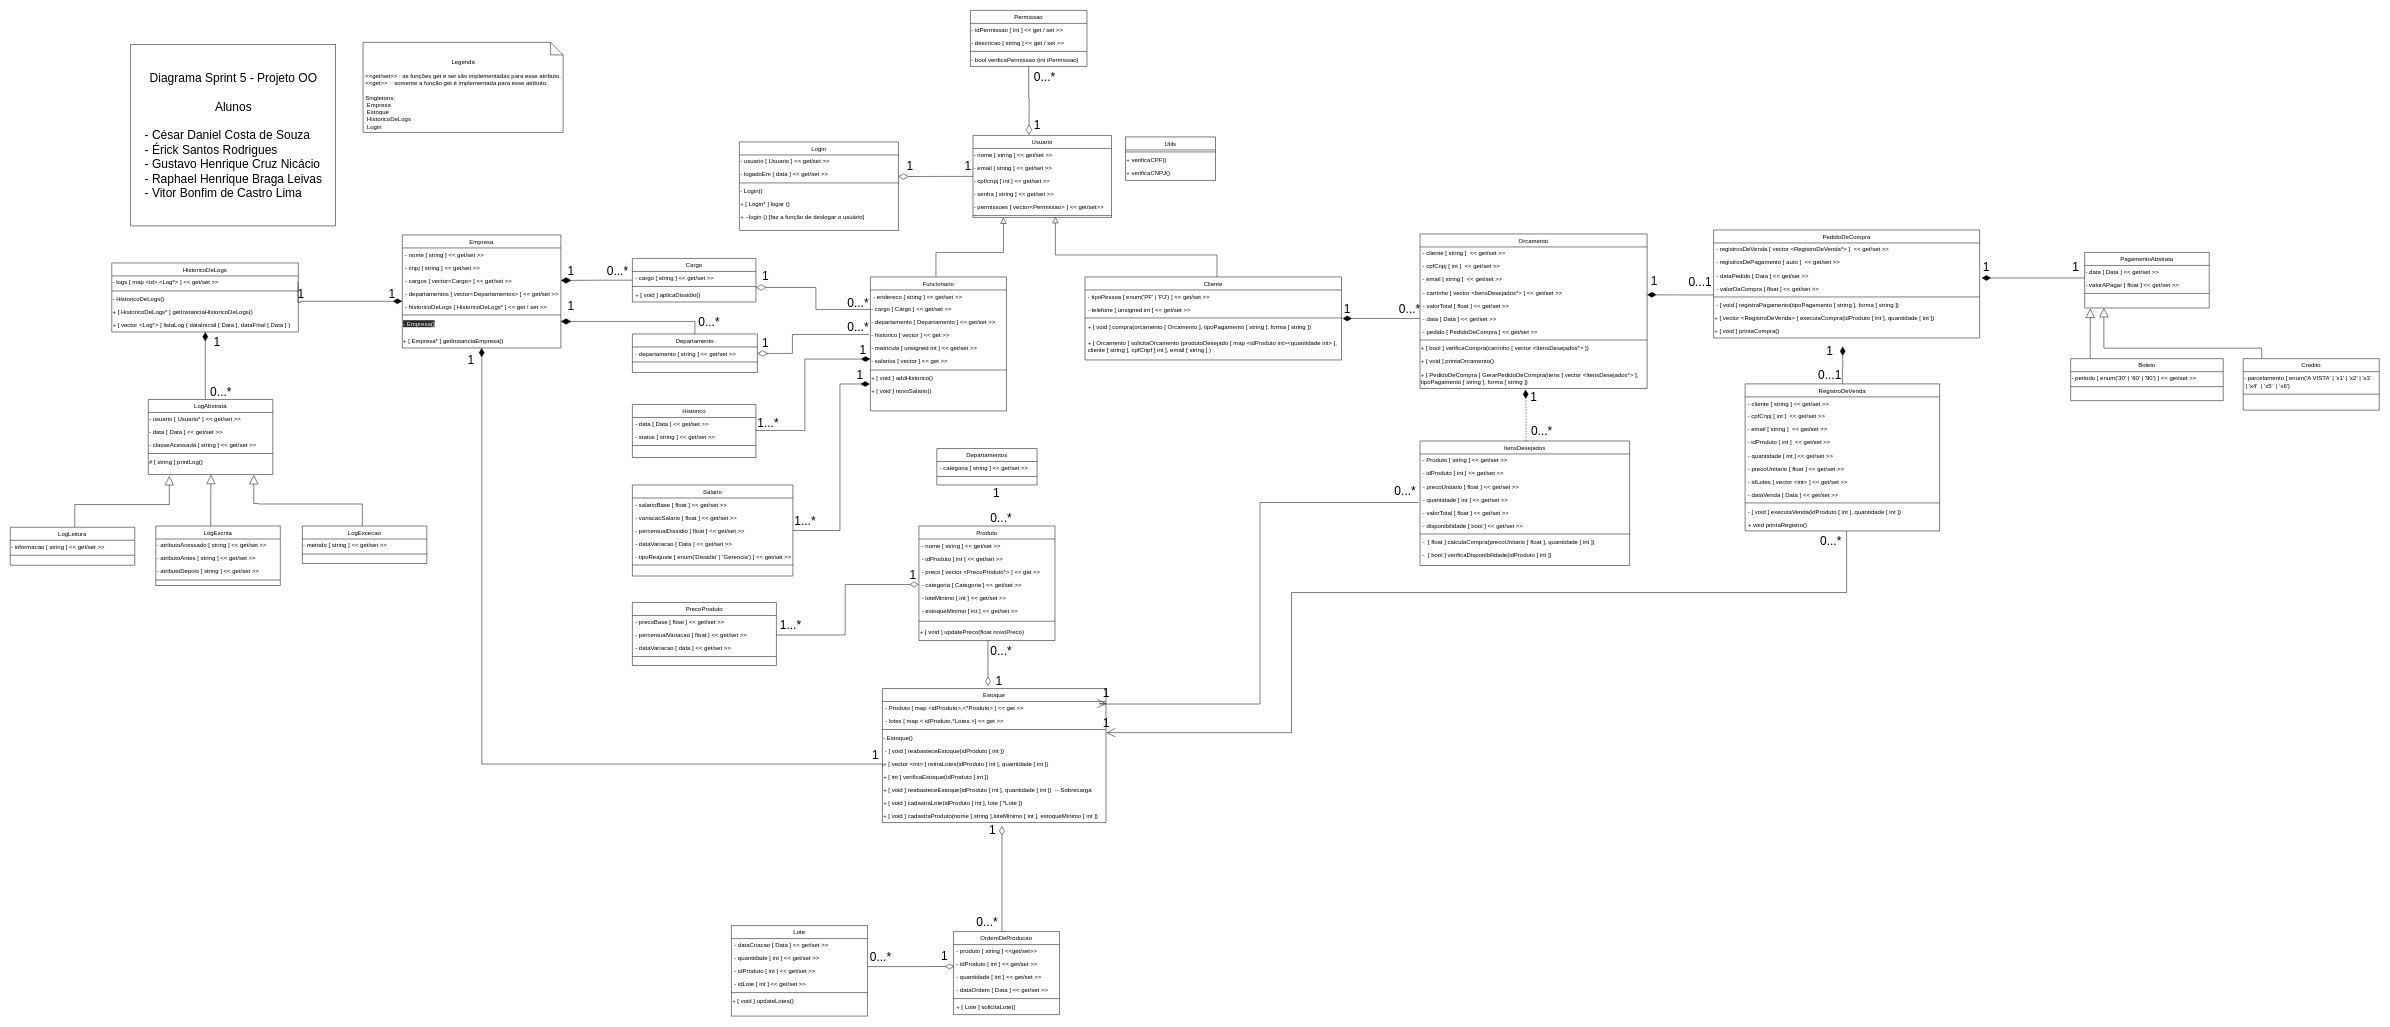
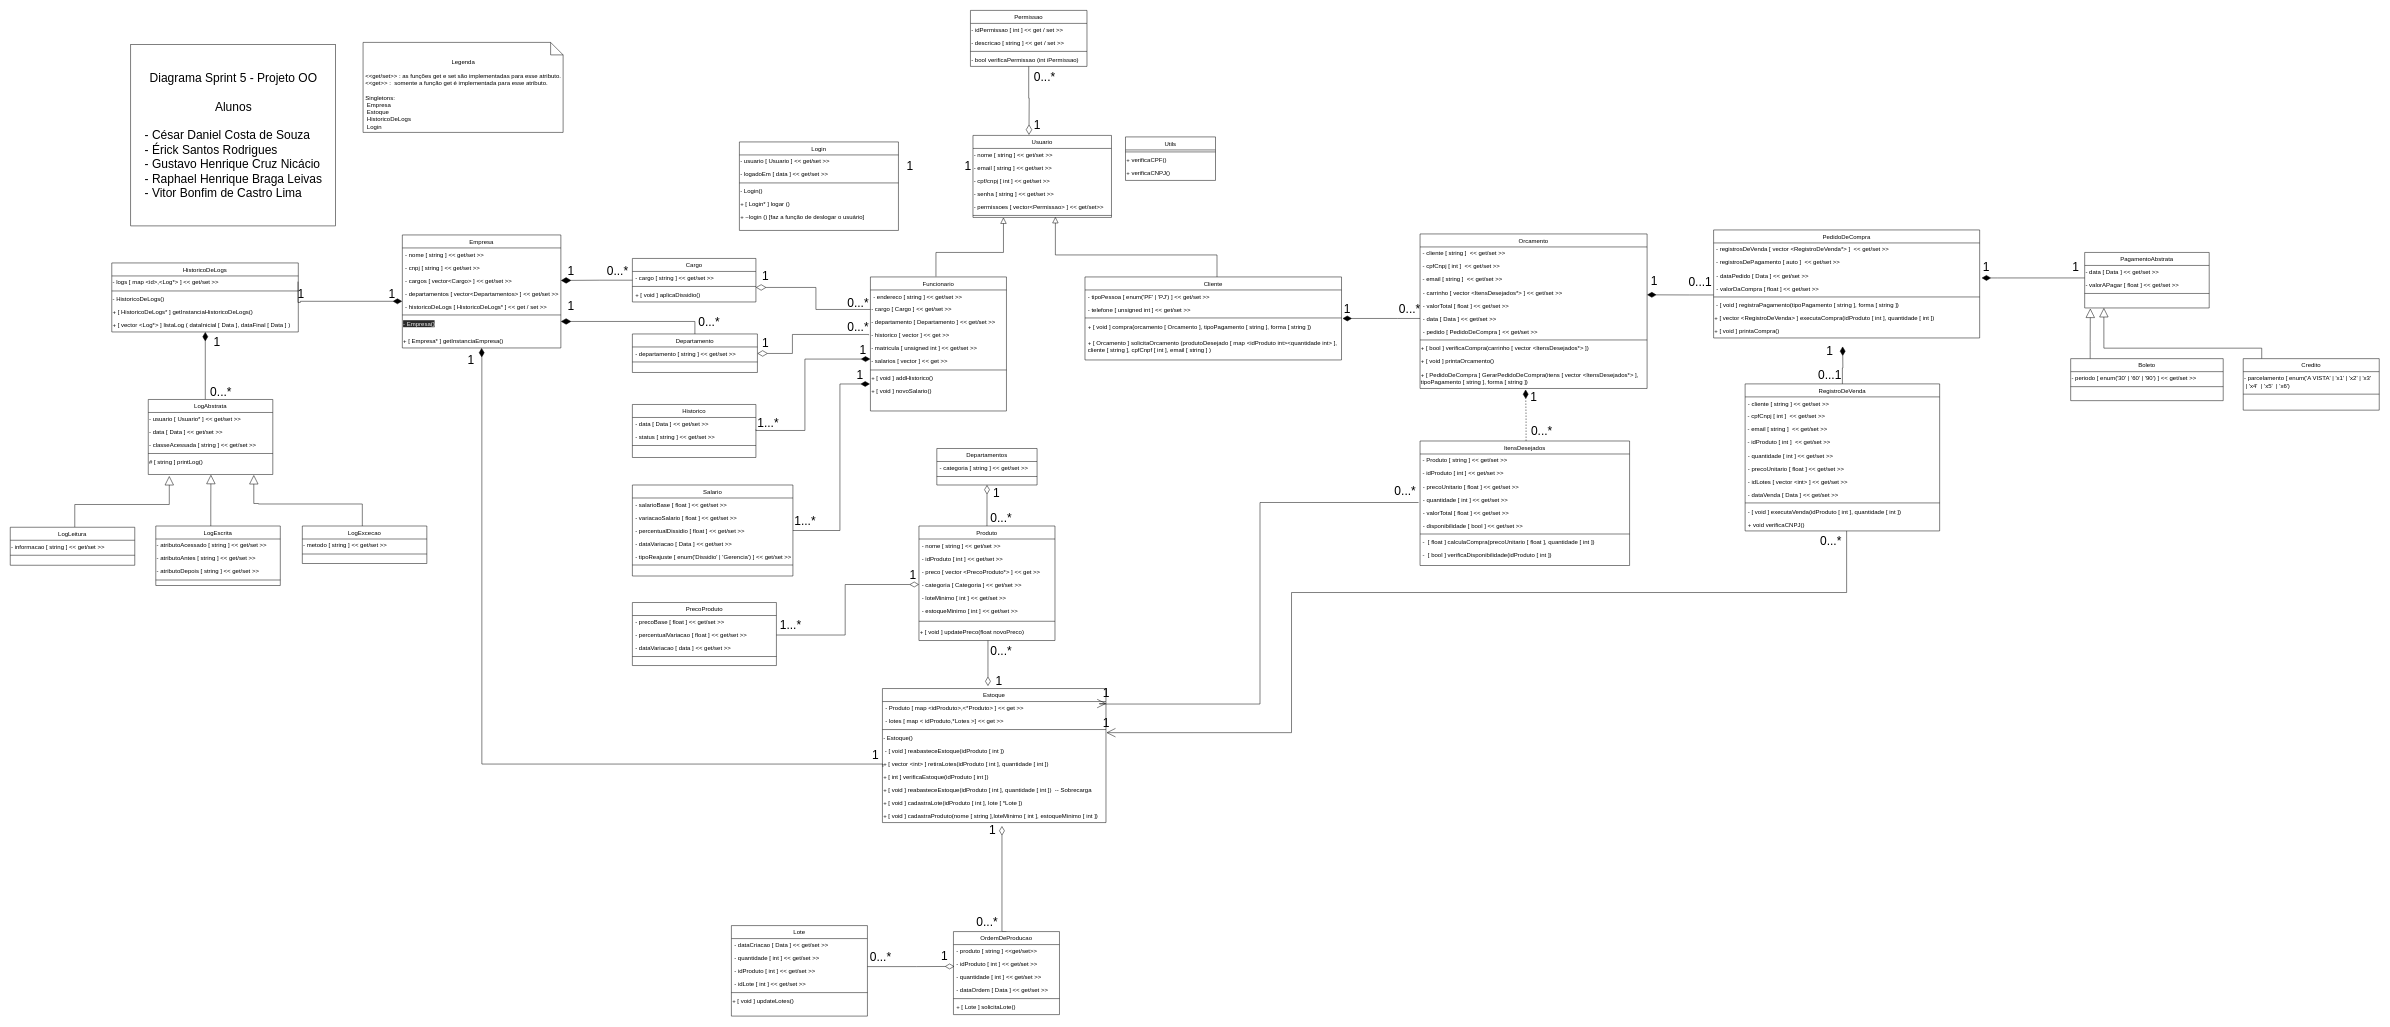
(939, 176) -> none
none -> (987, 510)
(1782, 524) -> (1779, 524)
